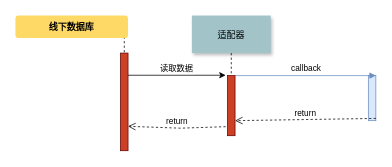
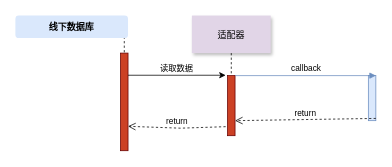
(72, 27) -> (72, 27)
(231, 34) -> (231, 34)
